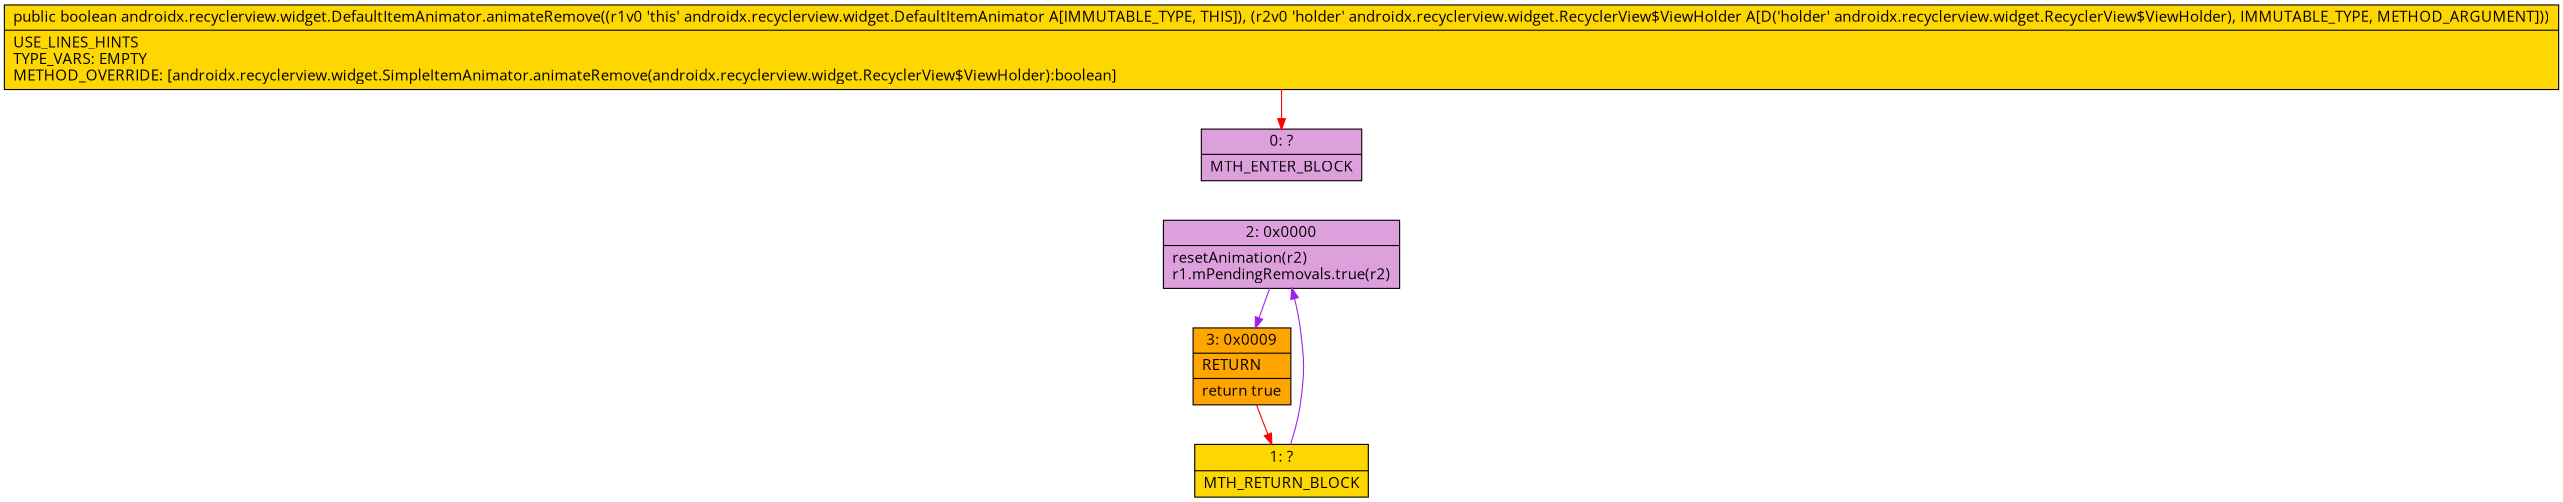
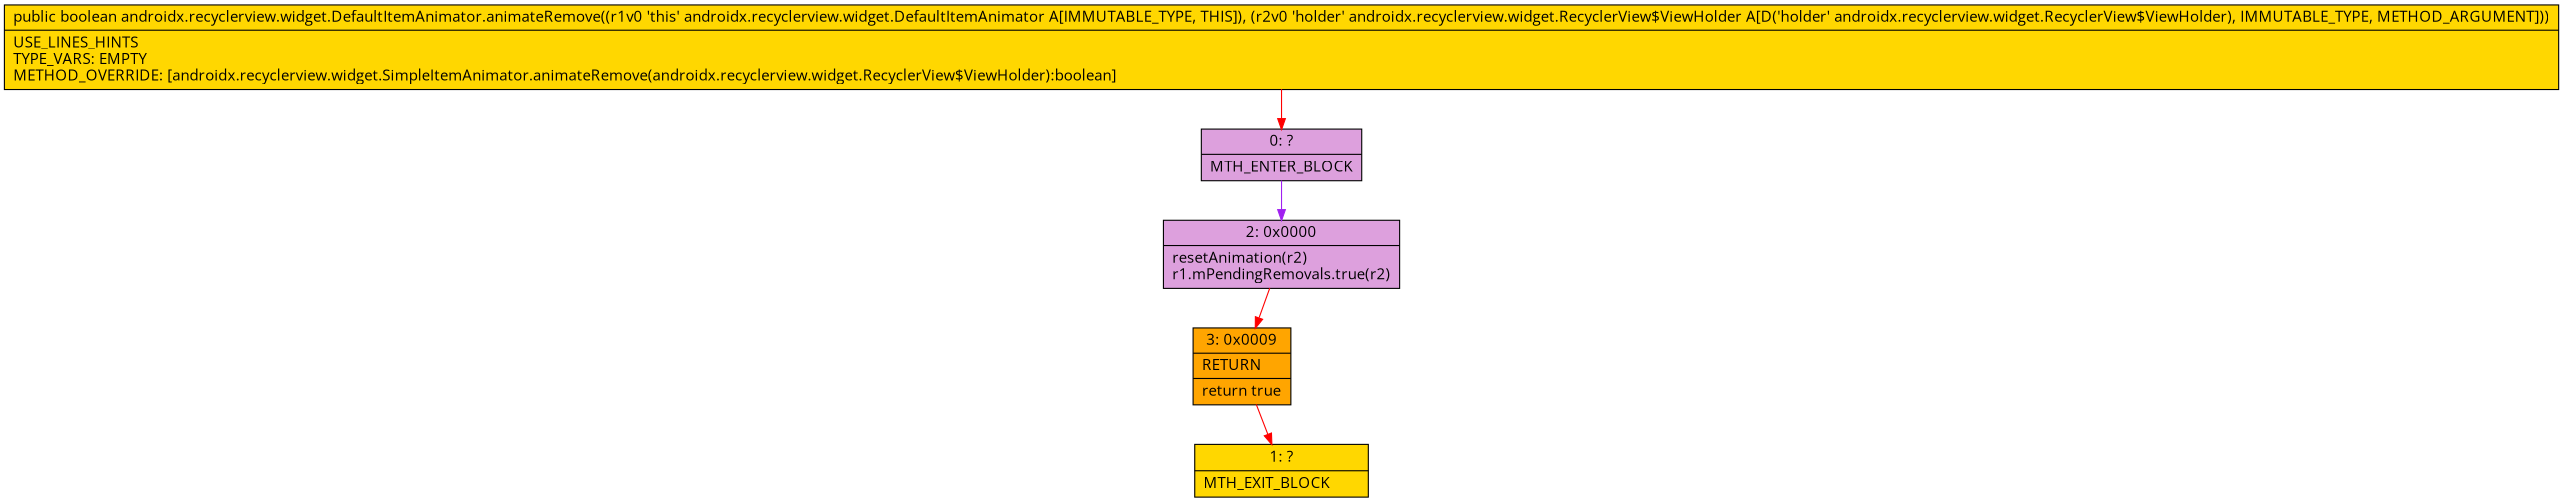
(1264, 303) -> (1264, 303)
(1303, 372) -> (1282, 195)
(1282, 483) -> (1267, 483)
